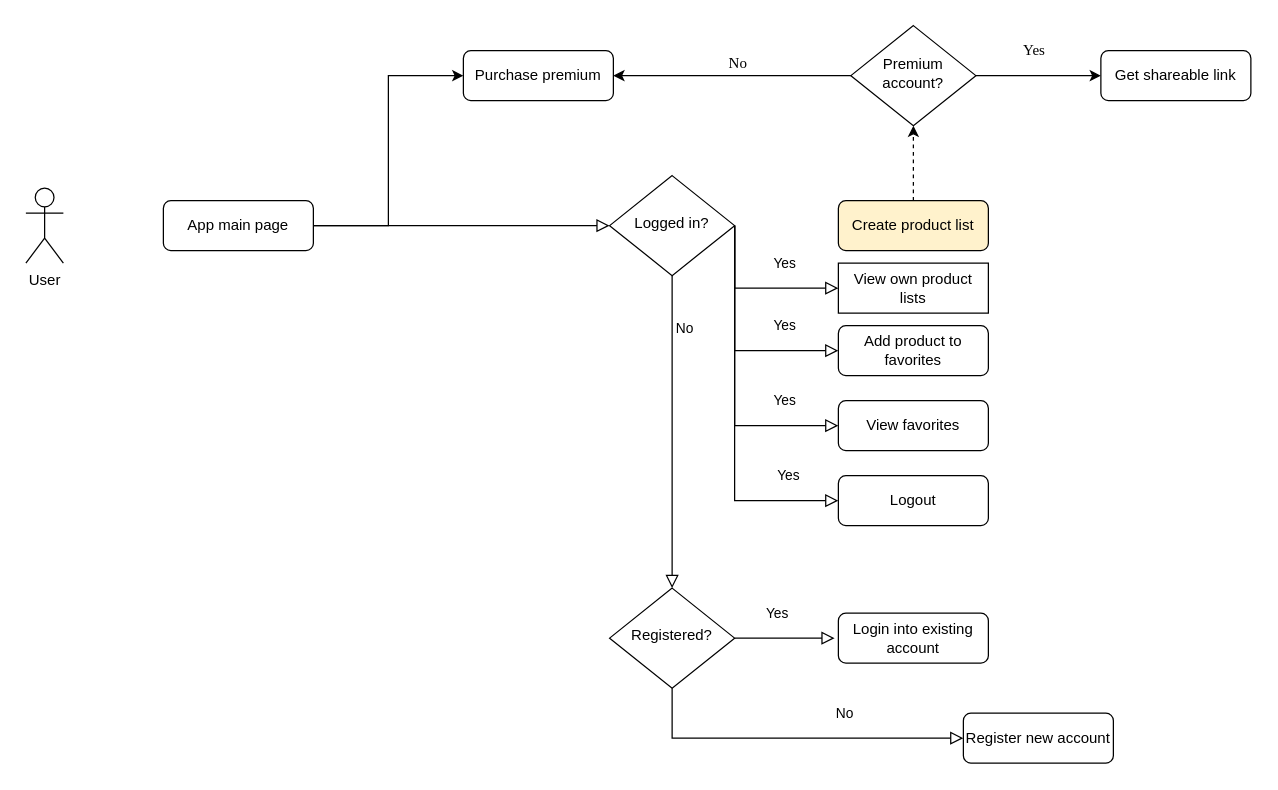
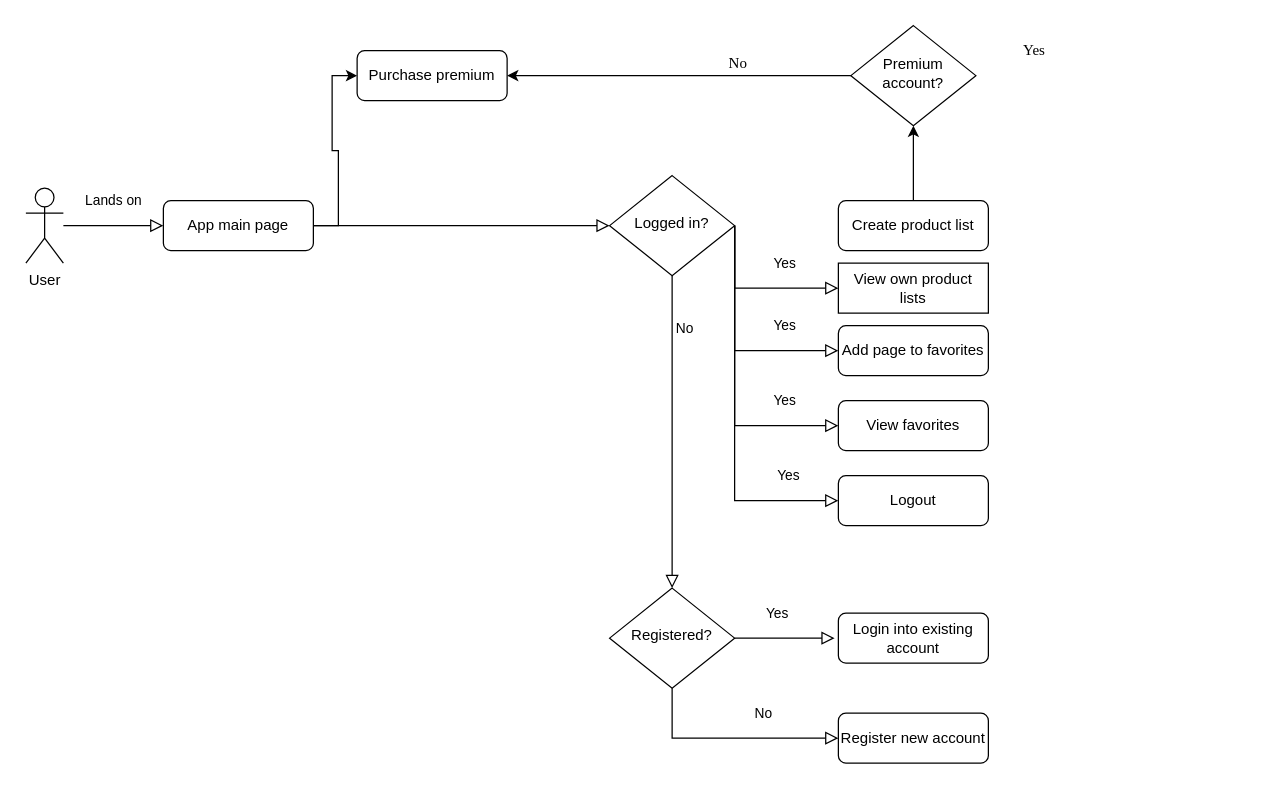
(538, 76) -> (432, 76)
(1034, 76) -> none
(1176, 76) -> none
(913, 166) -> (913, 166)
none -> (106, 226)
(913, 226) -> (913, 226)
(913, 351) -> (913, 351)
(1038, 738) -> (913, 738)
